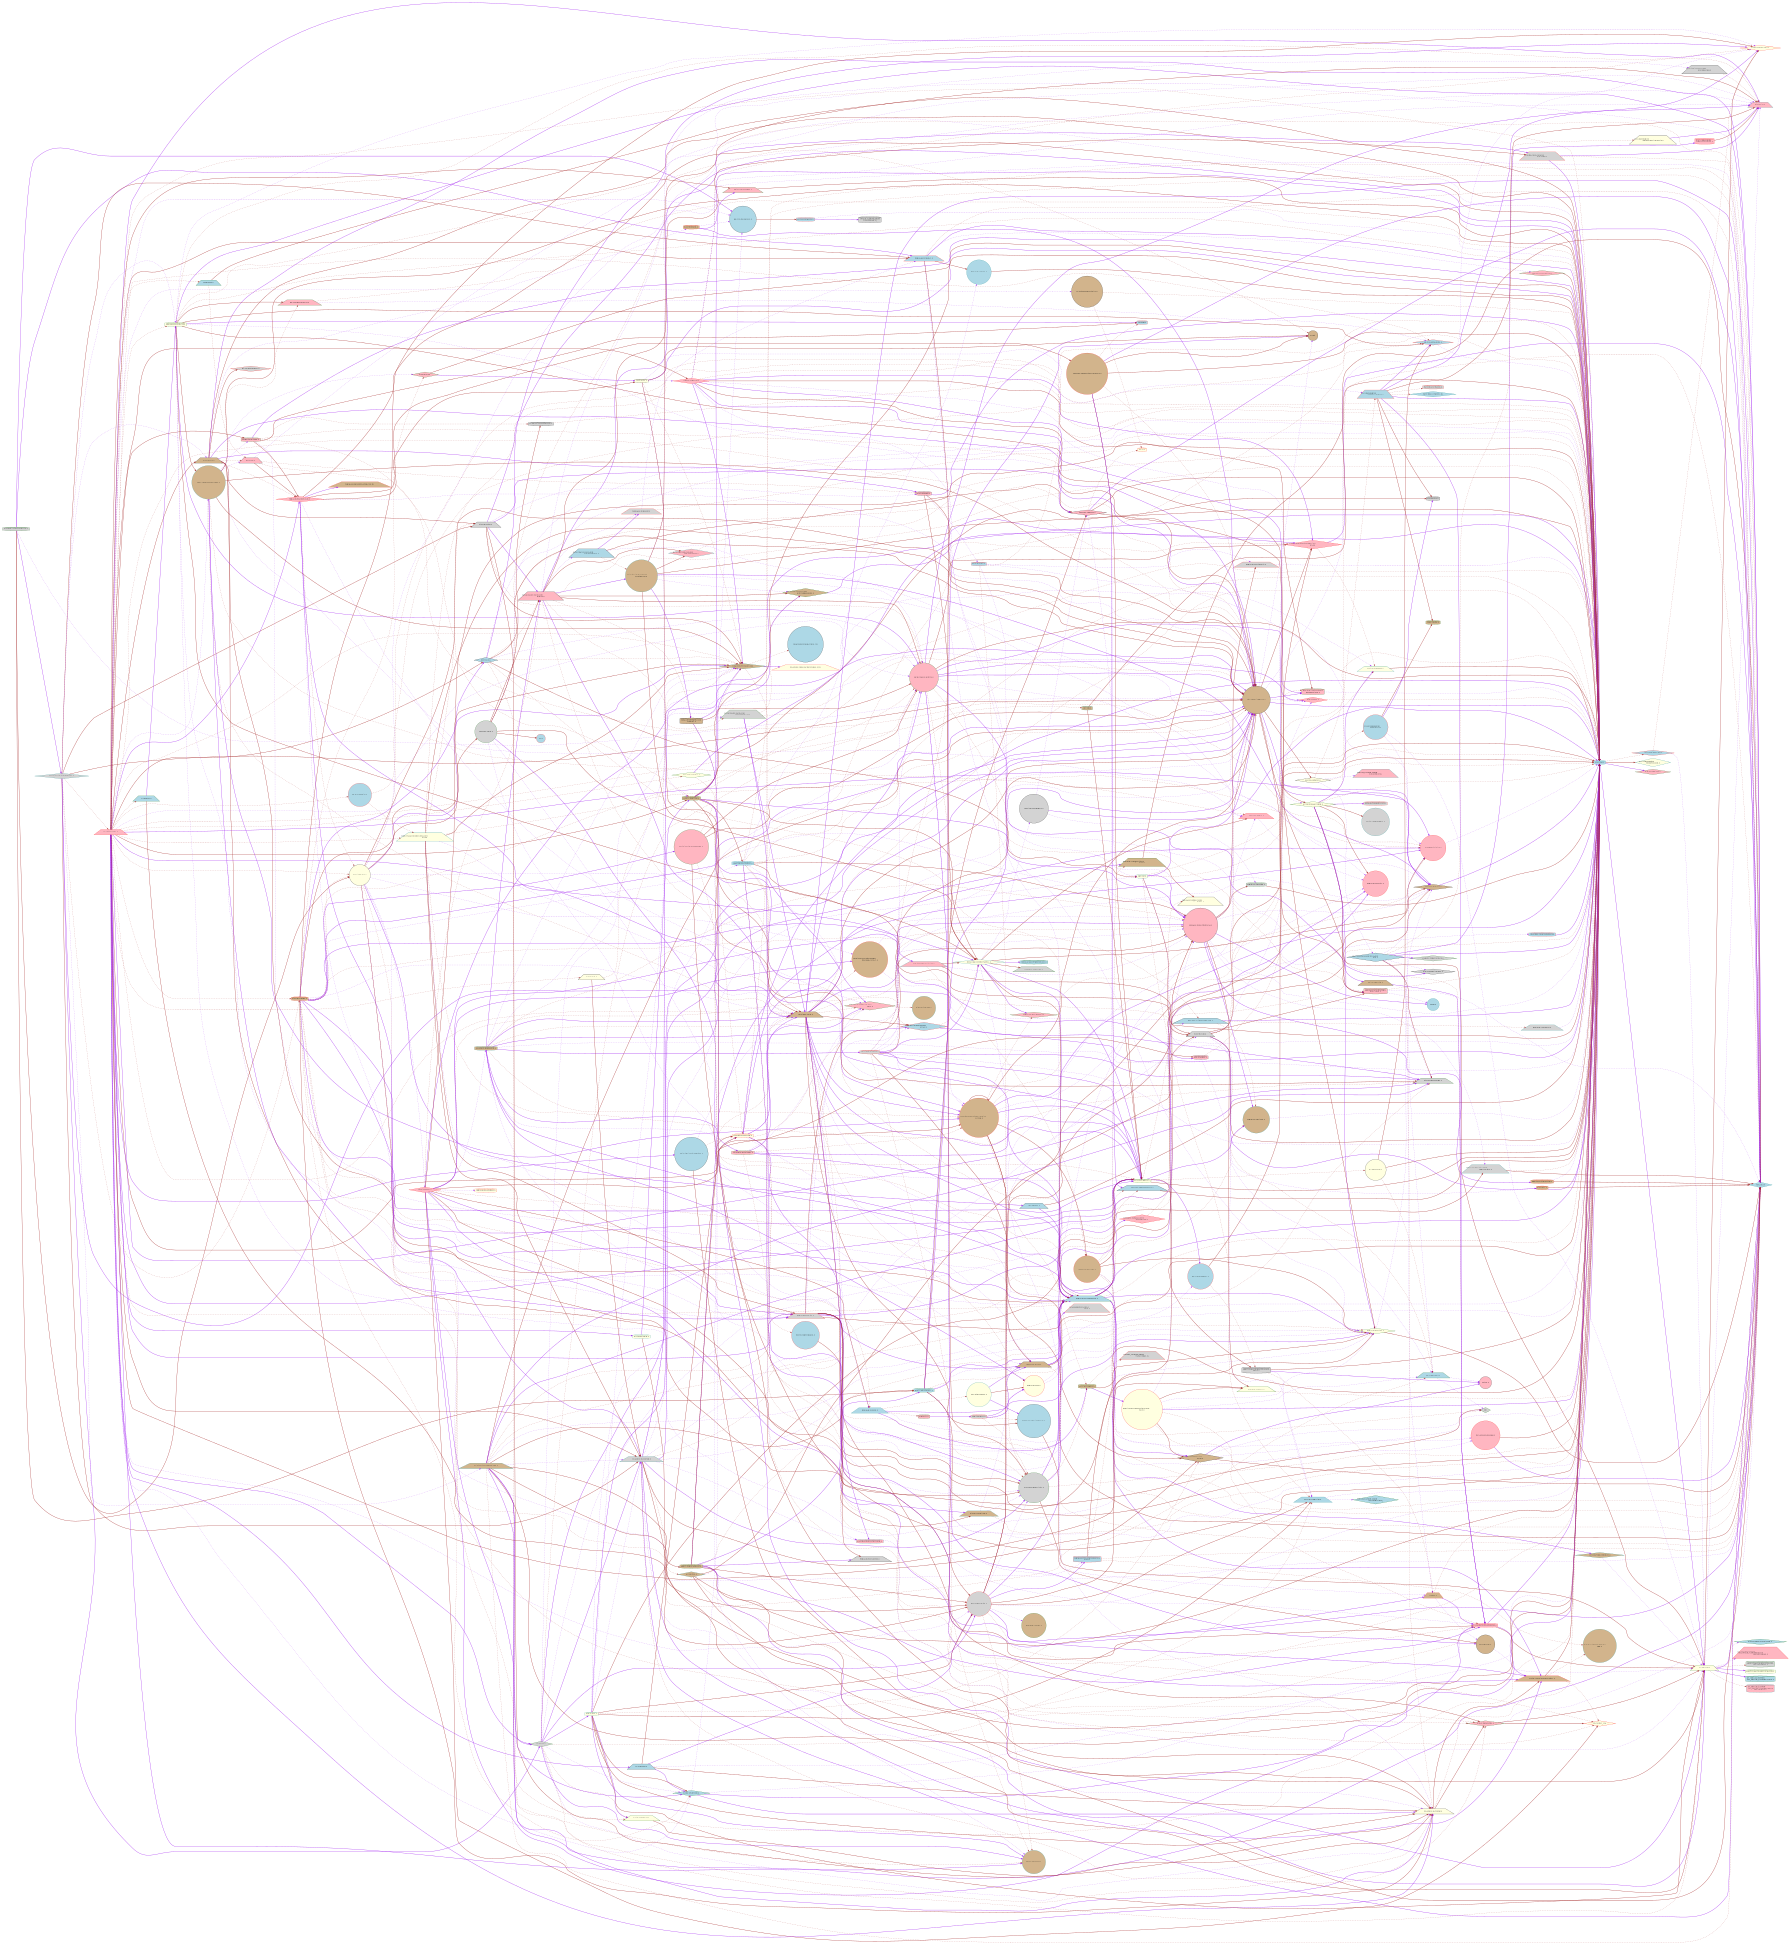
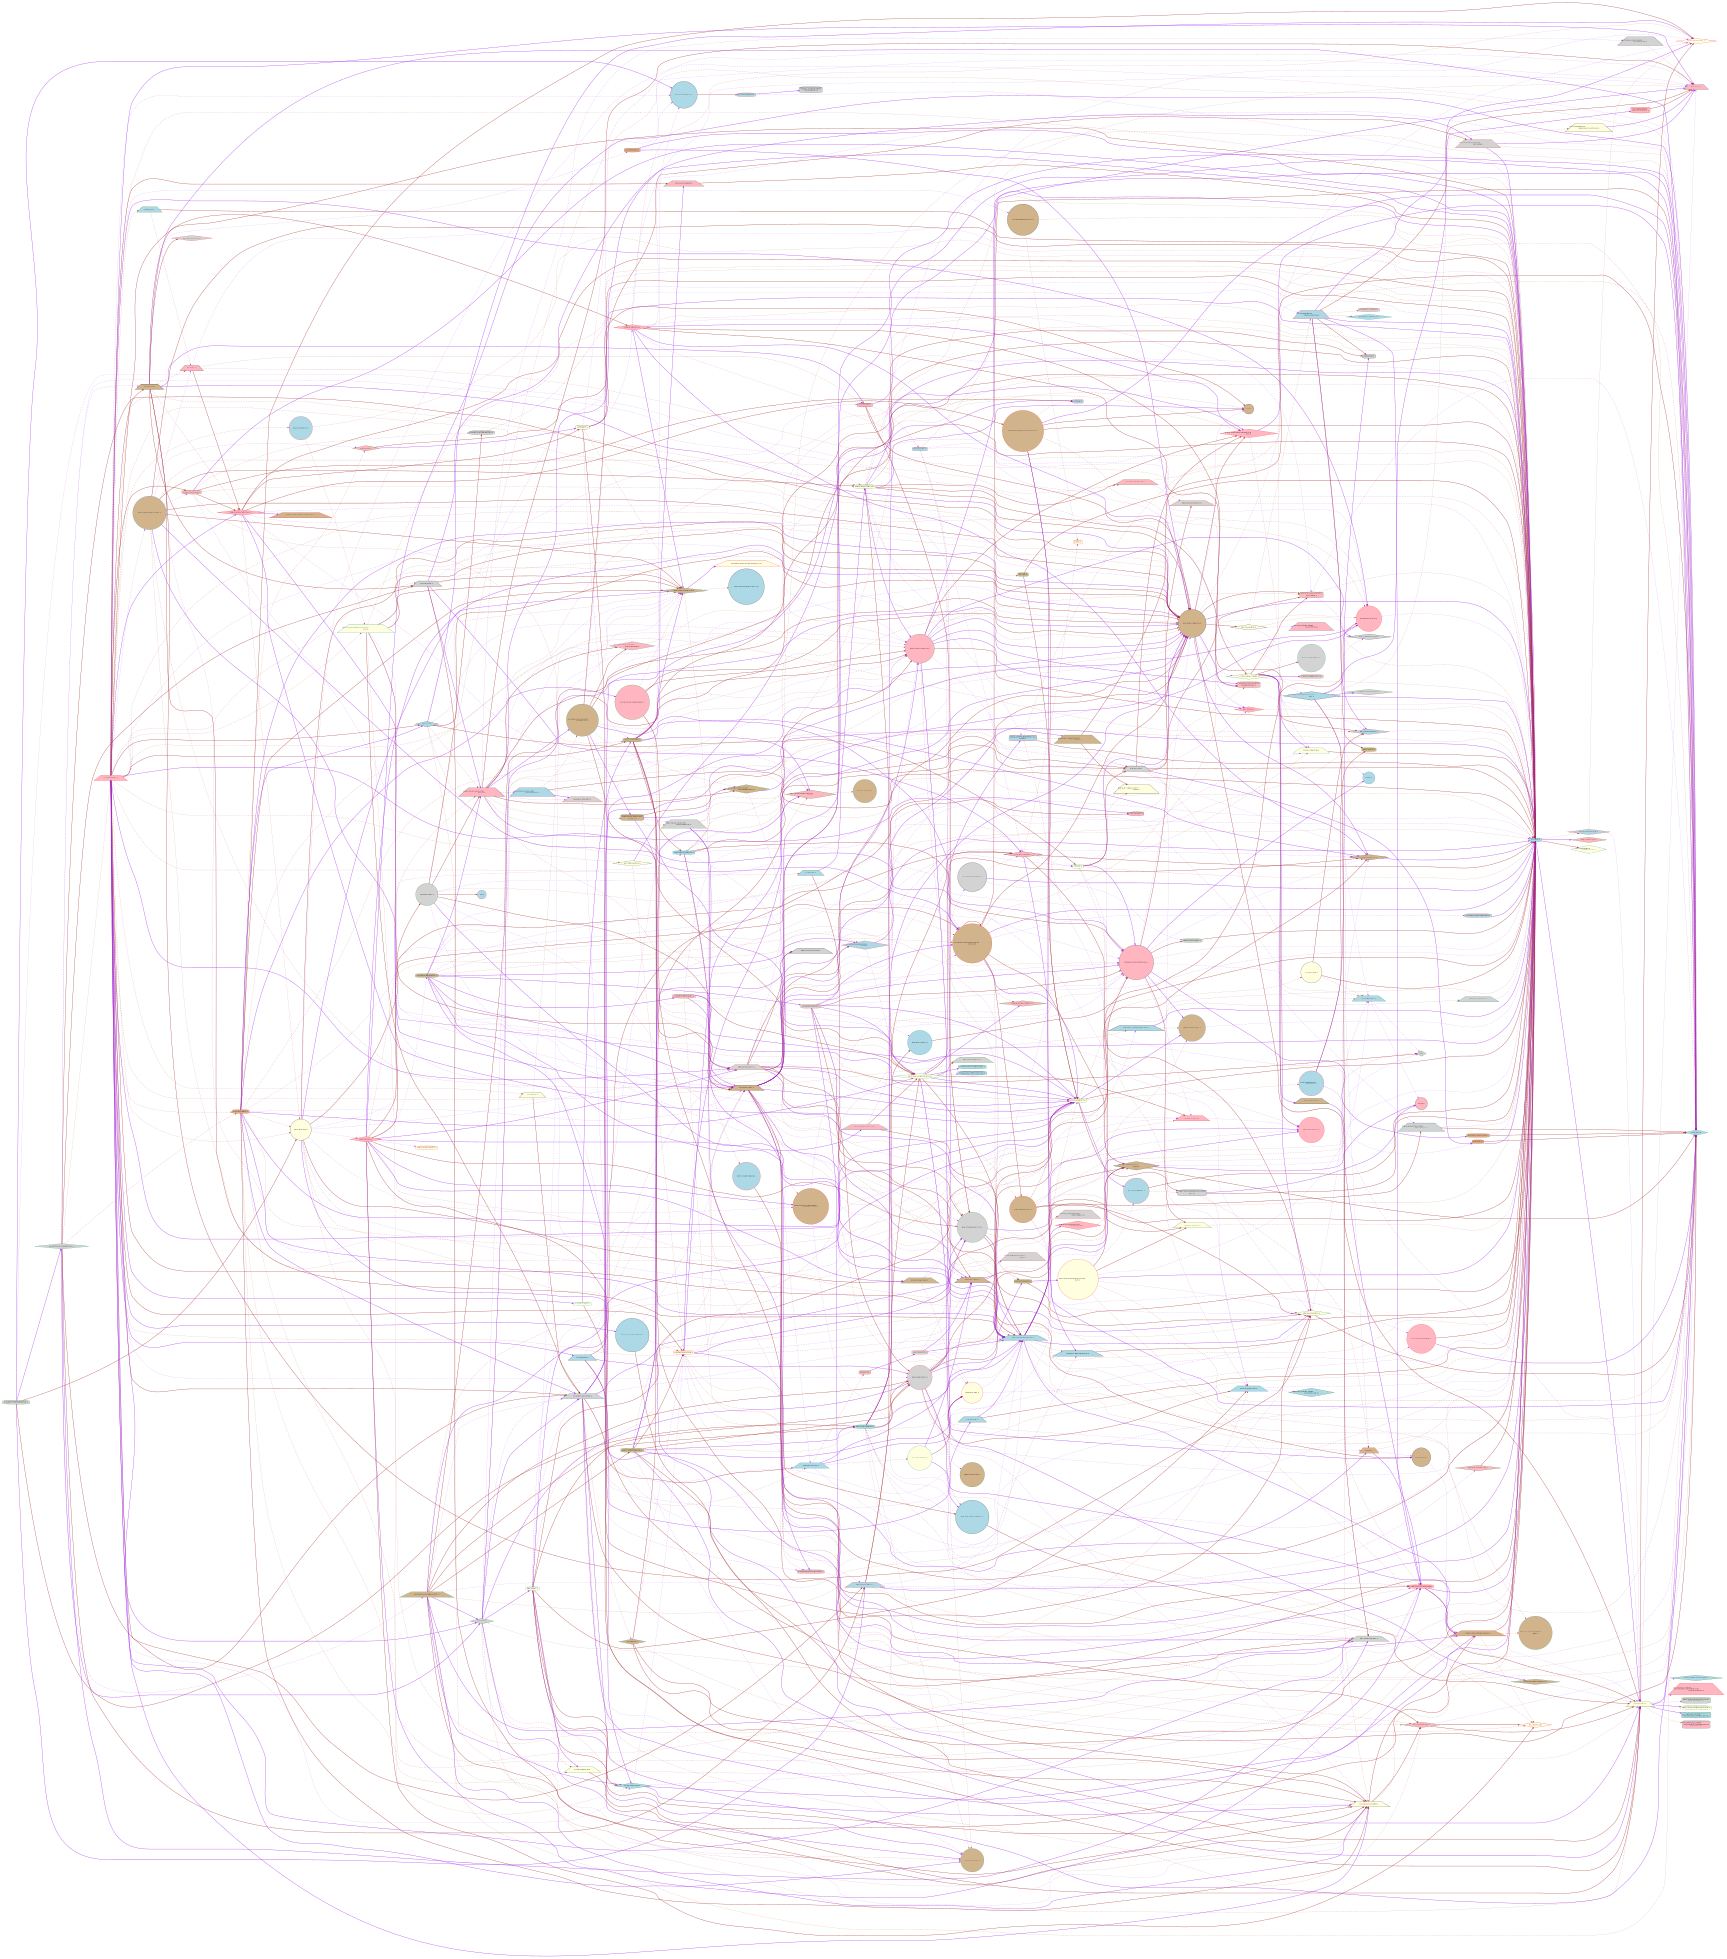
(182, 399) -> (485, 472)
none -> (972, 1073)
